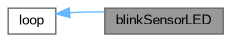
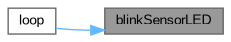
(87, 12) -> (73, 30)
